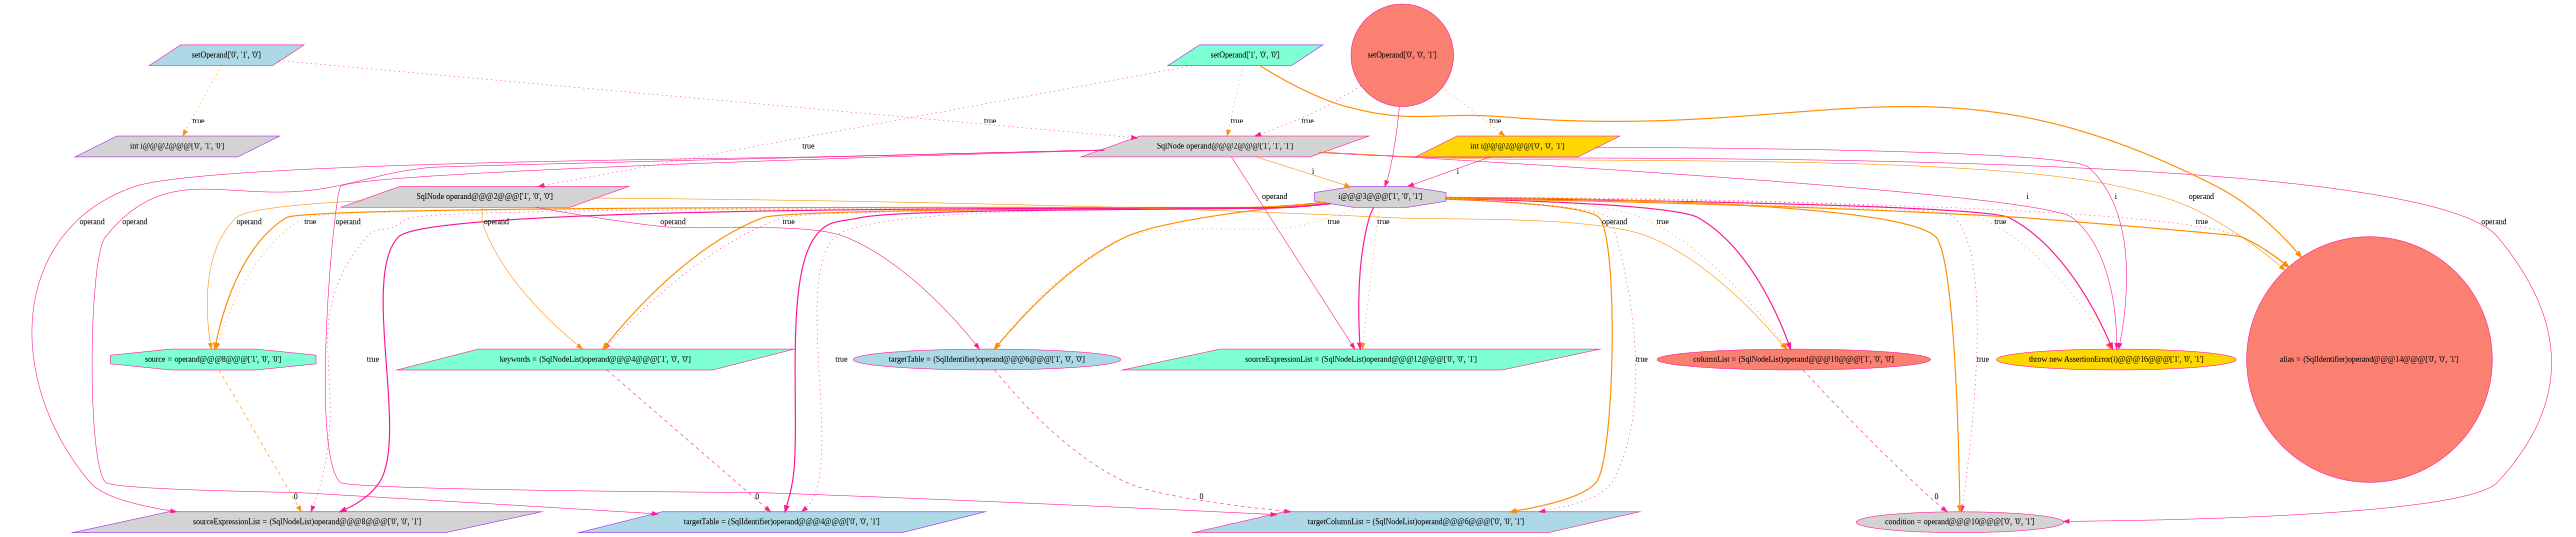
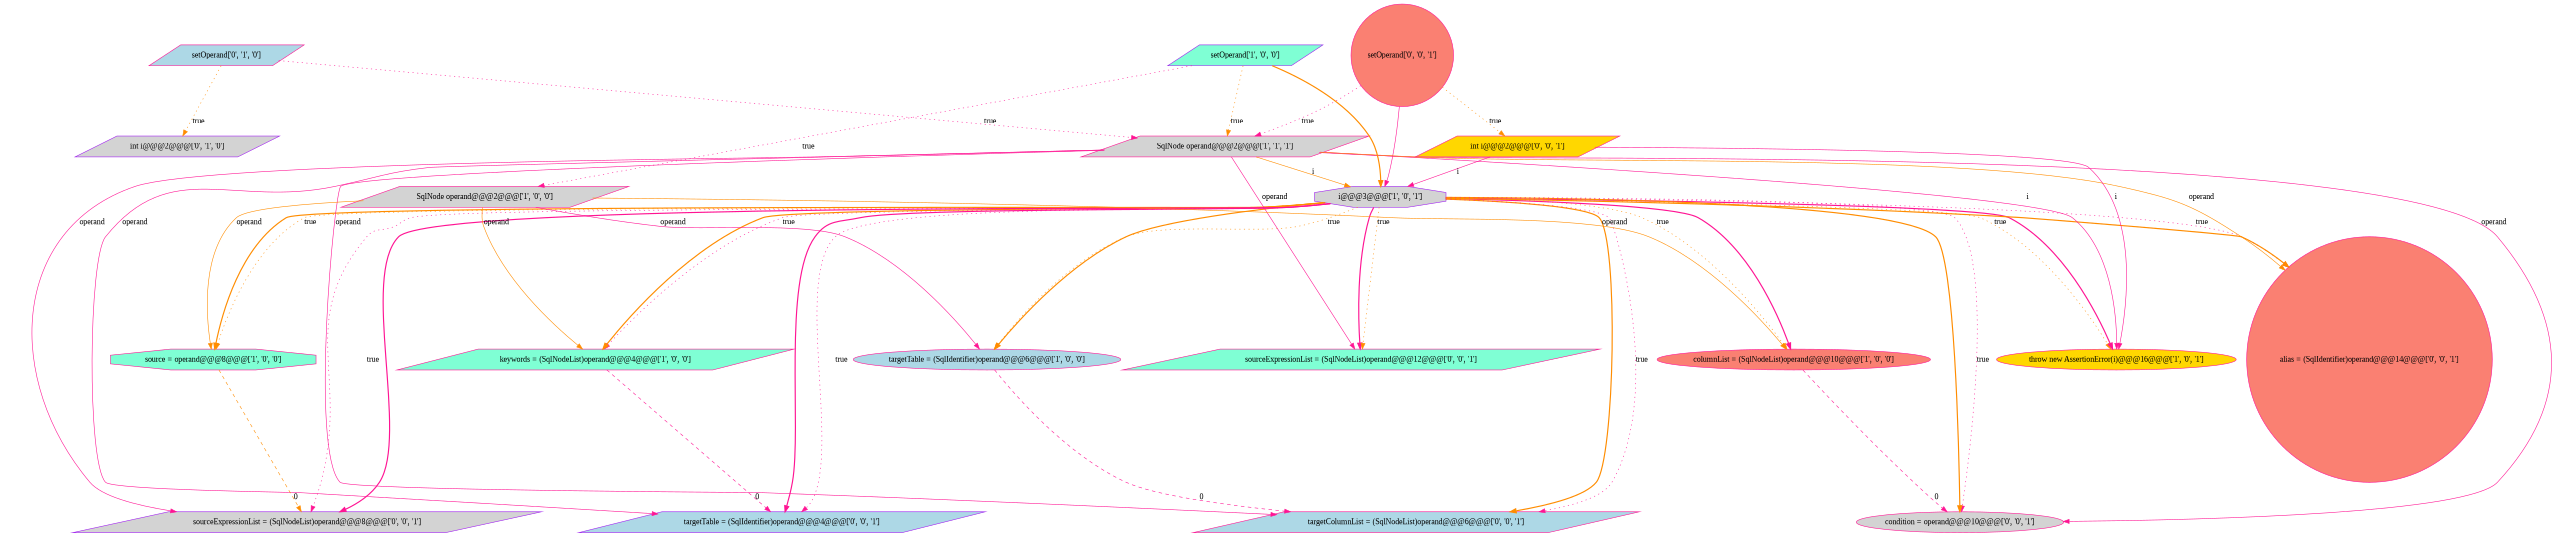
(1792, 112) -> (1344, 108)
